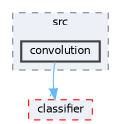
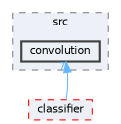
(53, 77) -> (68, 86)
